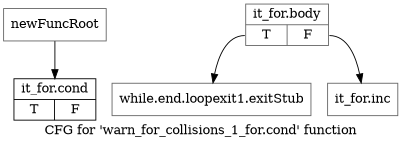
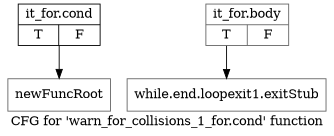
(55, 55) -> (59, 57)
(363, 99) -> none
